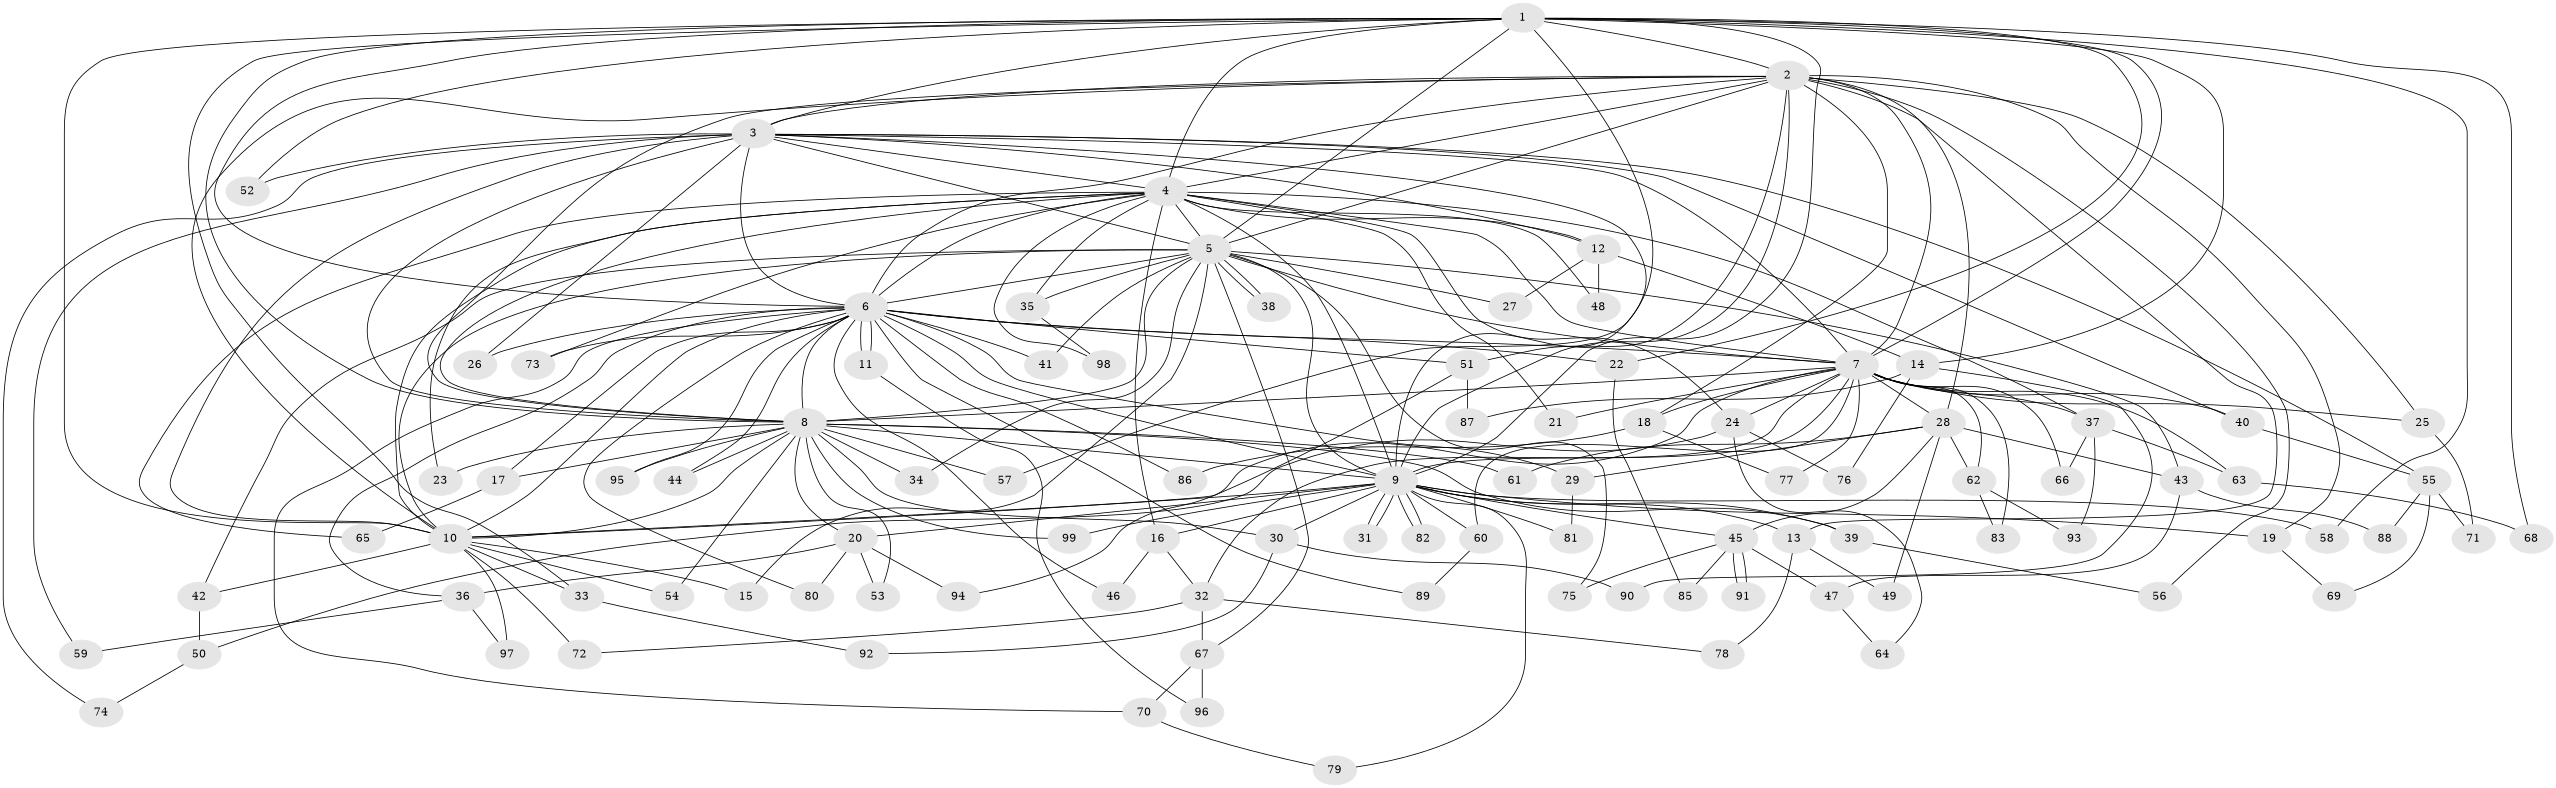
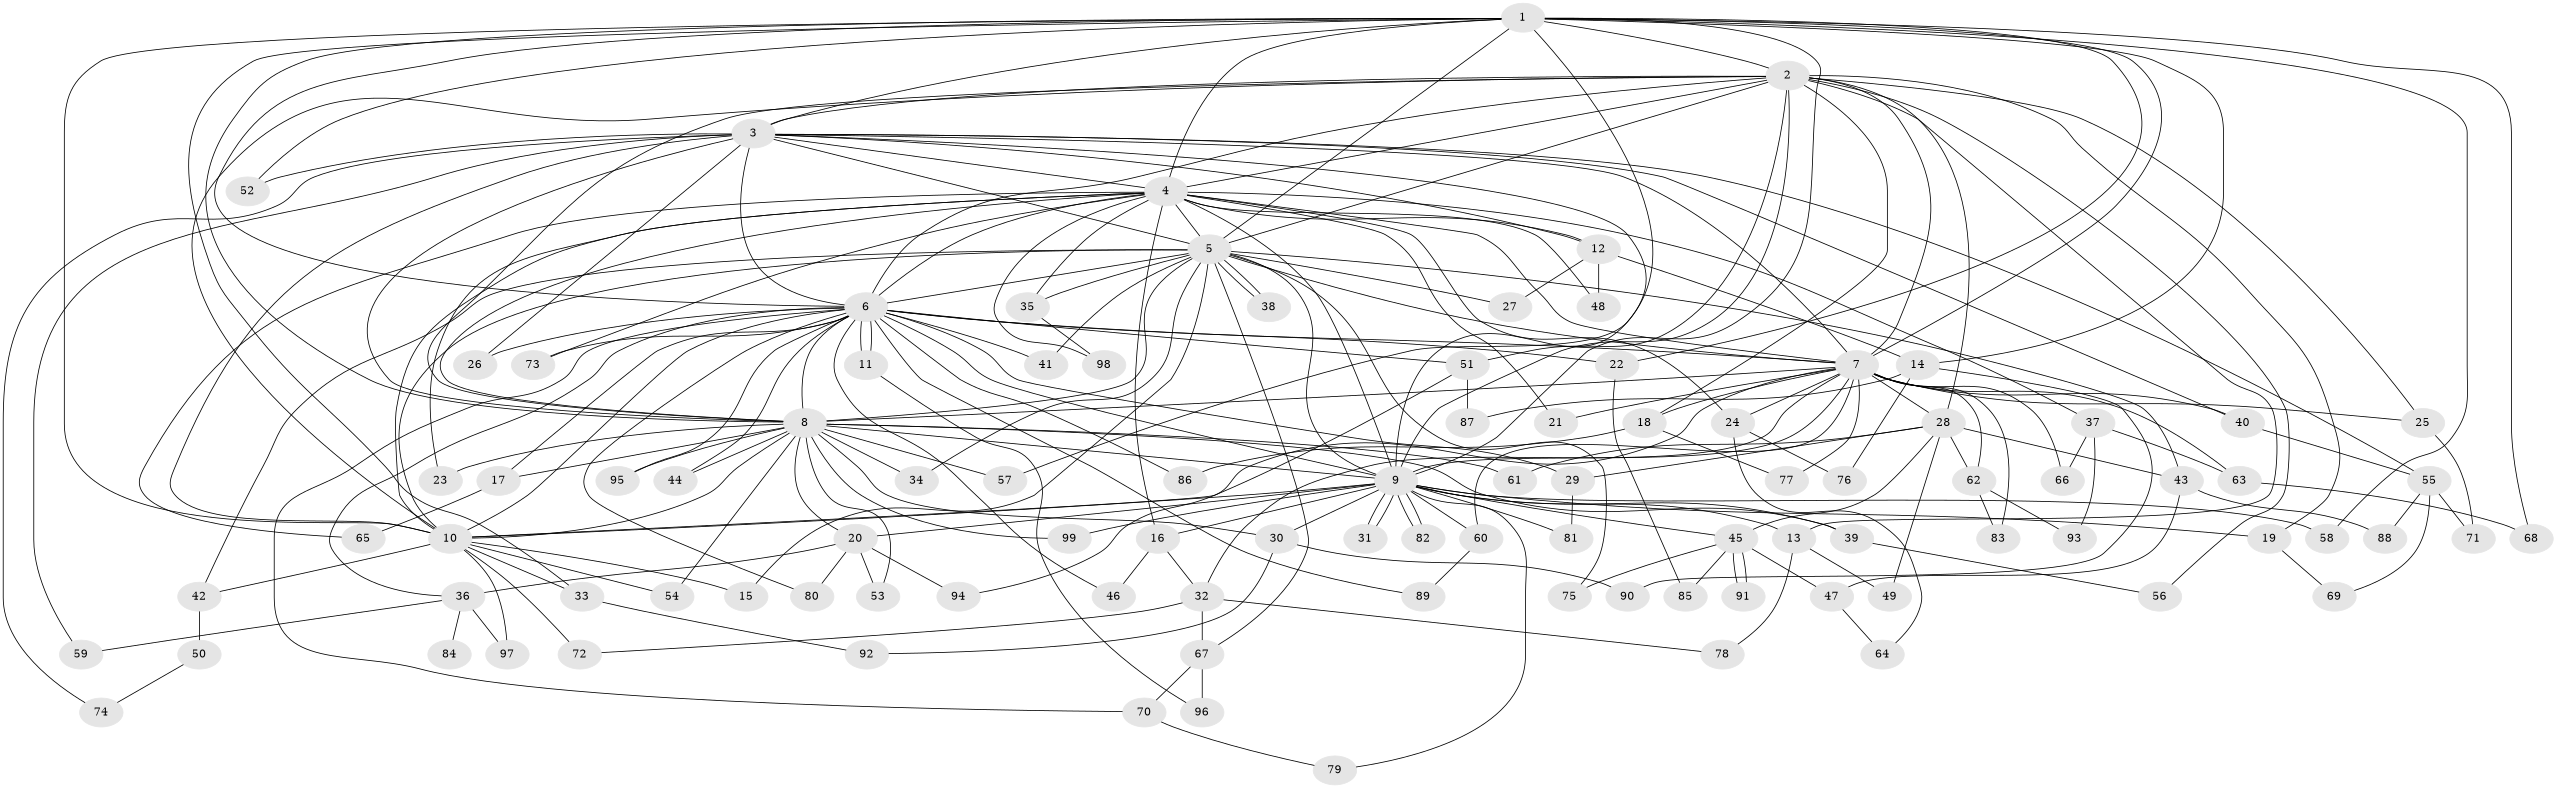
(1975, 394) -> none
(968, 519) -> none
none -> (450, 655)
